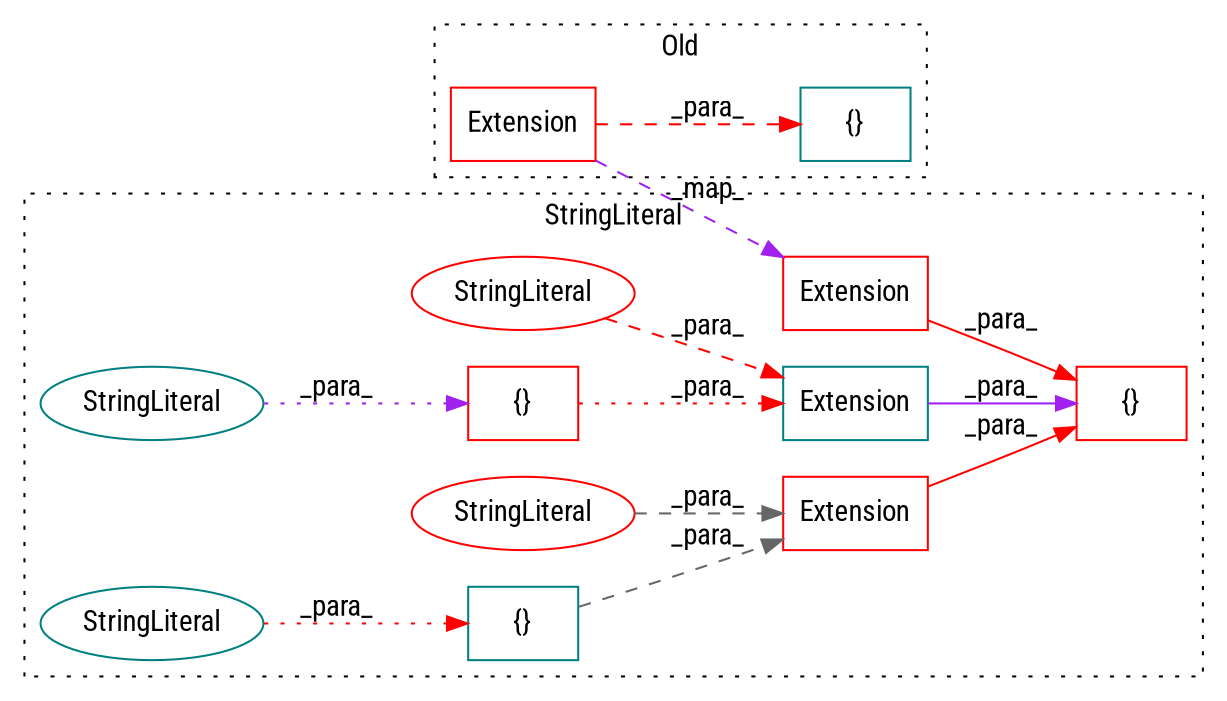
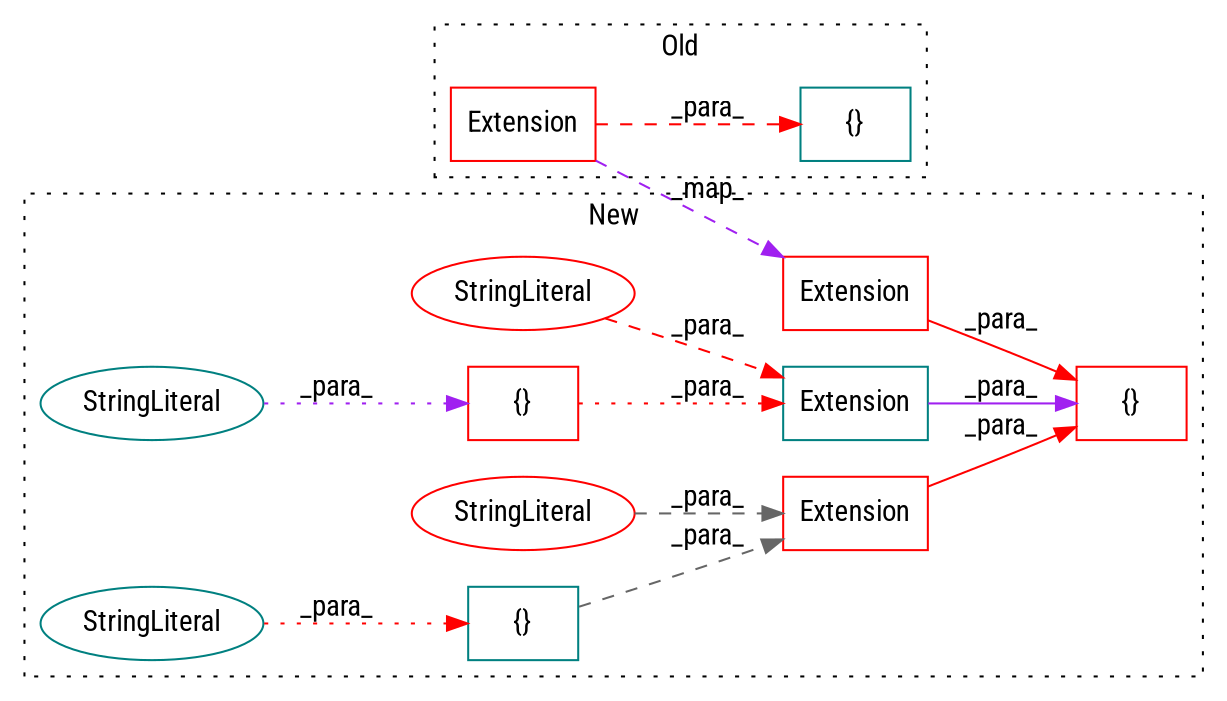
(614, 217) -> (614, 217)
